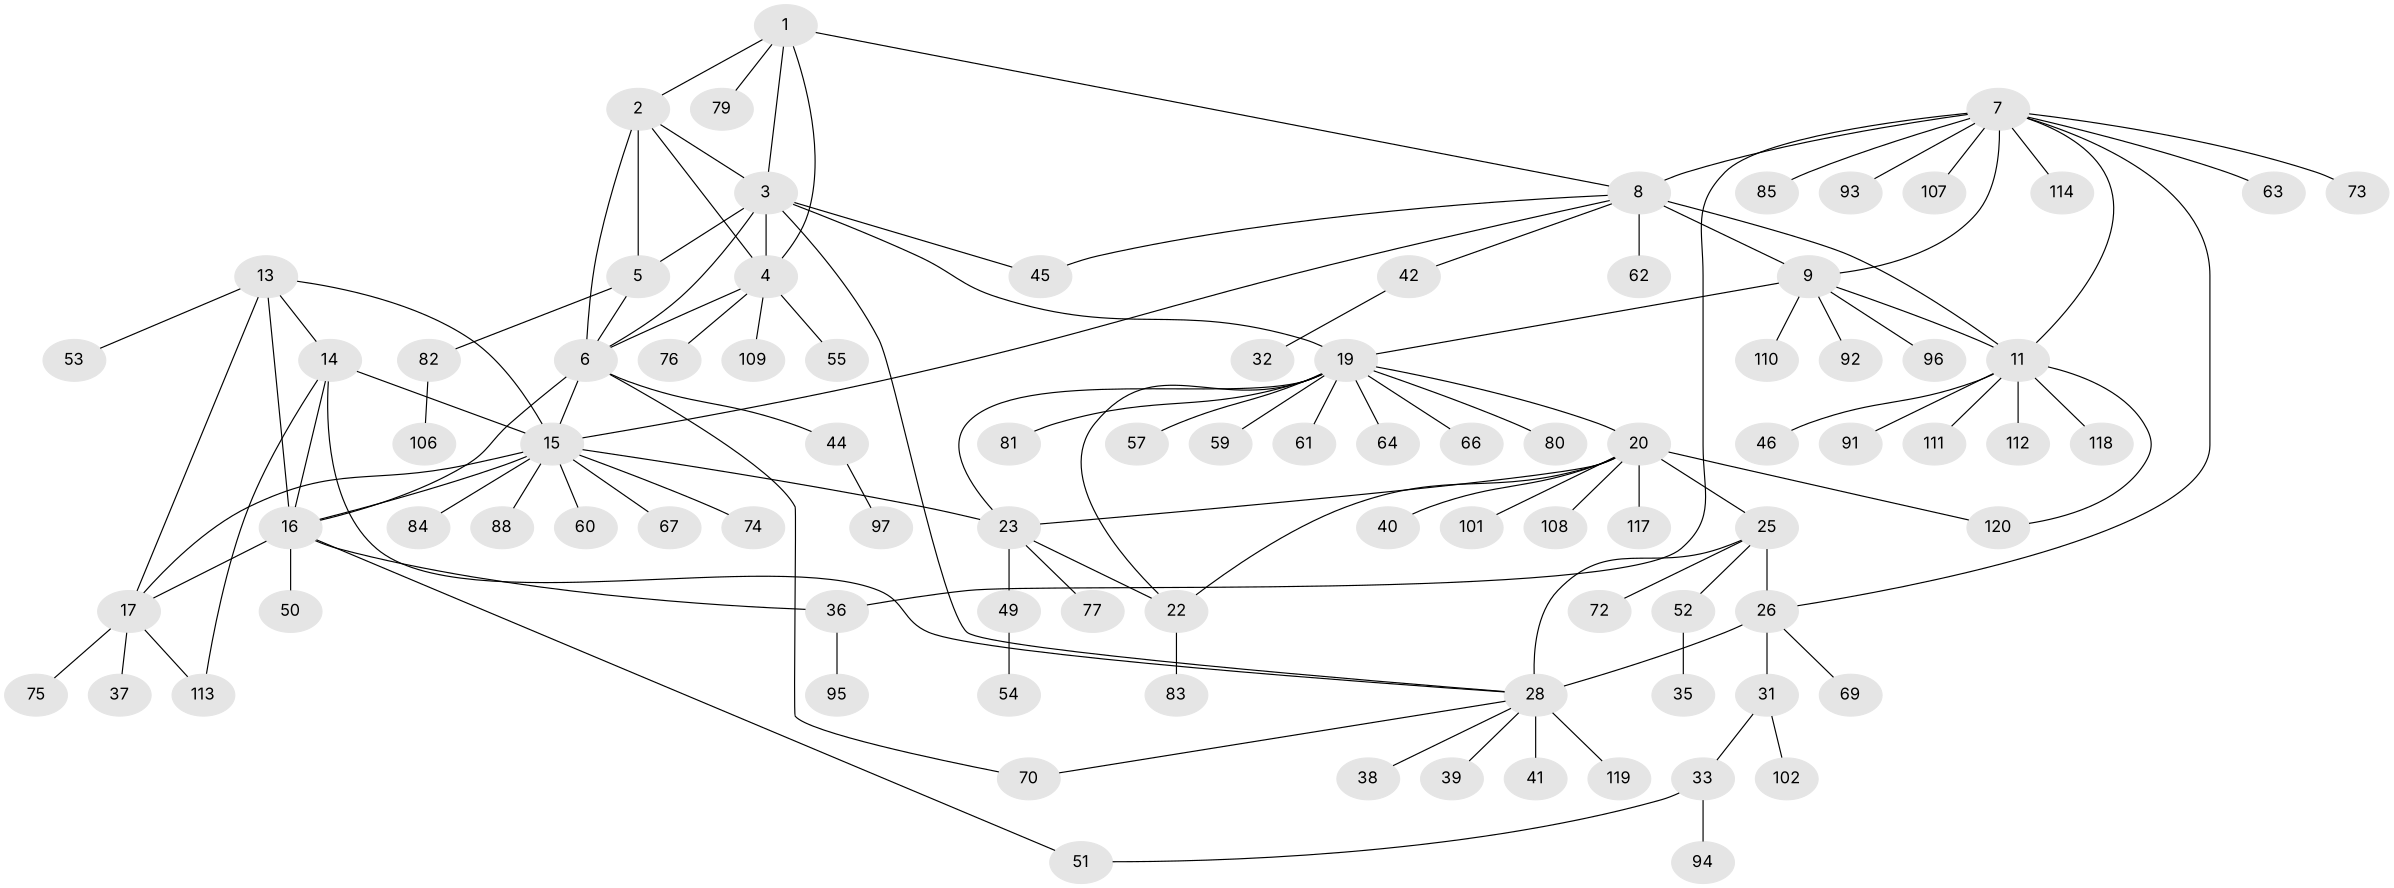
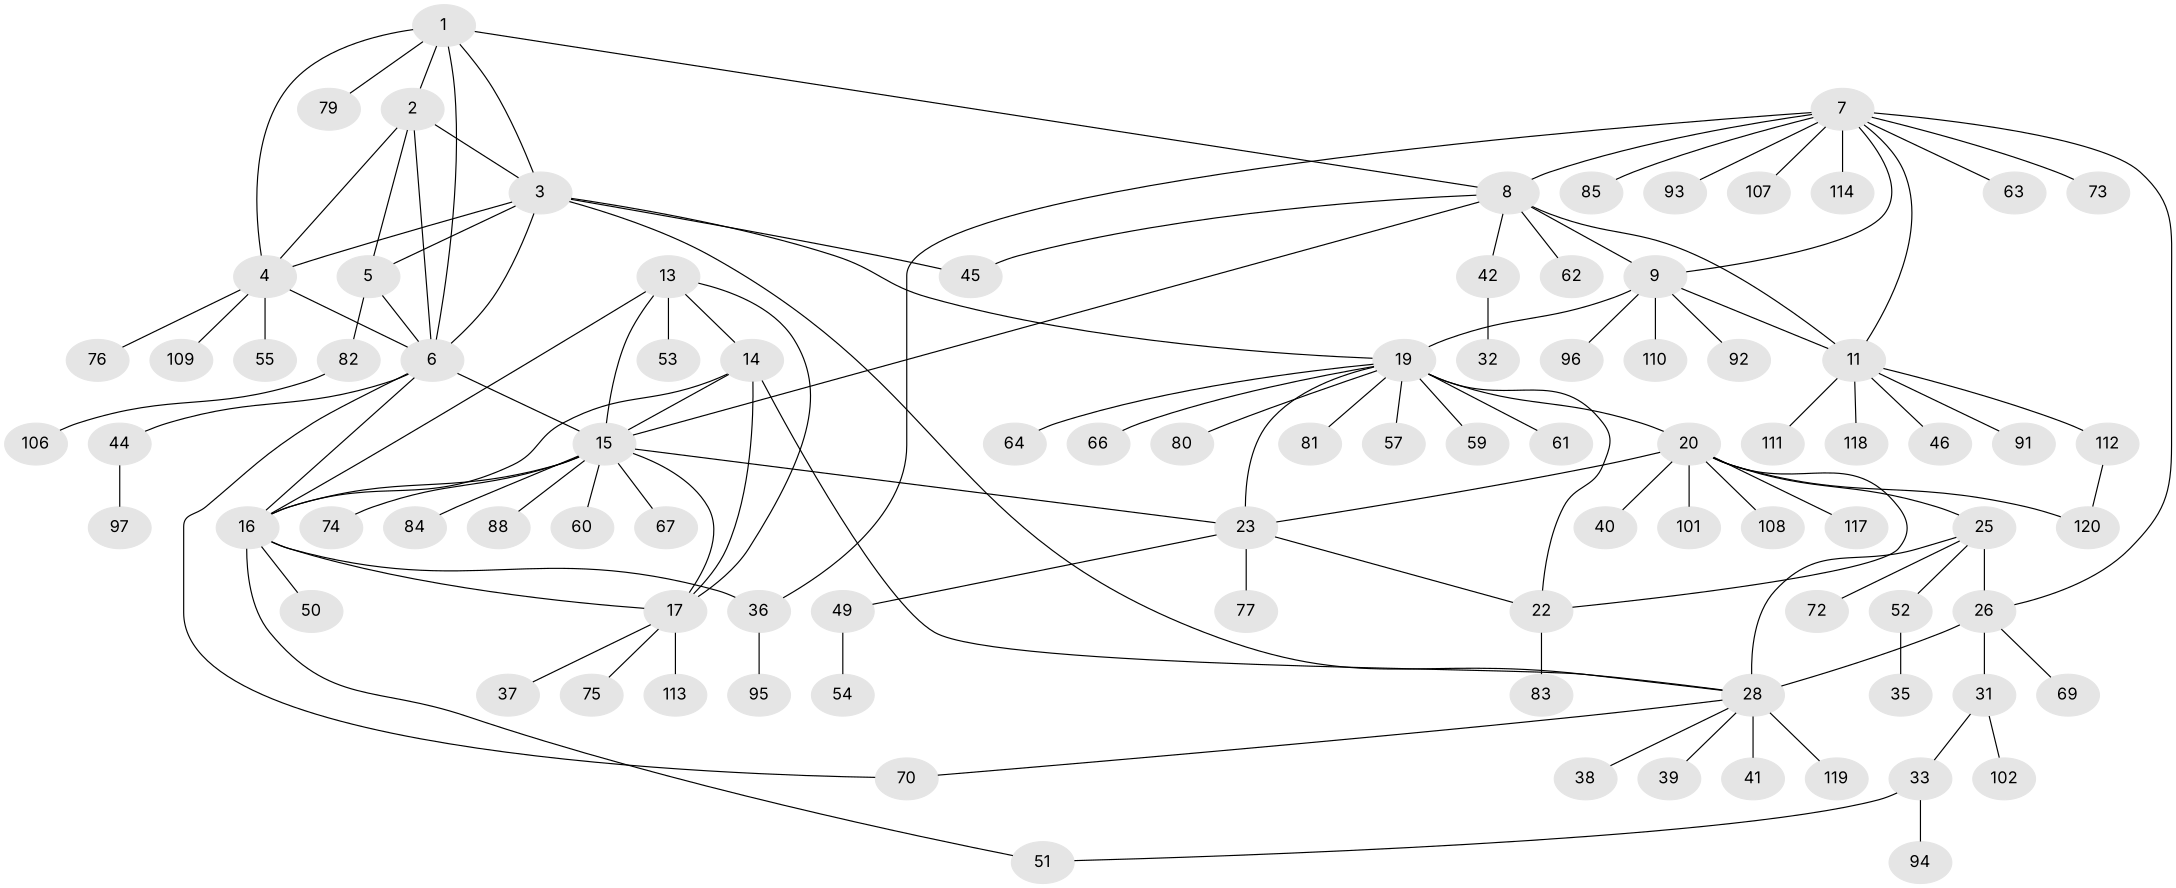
none -> (455, 193)
(2150, 453) -> (2098, 486)
(244, 520) -> (743, 494)
